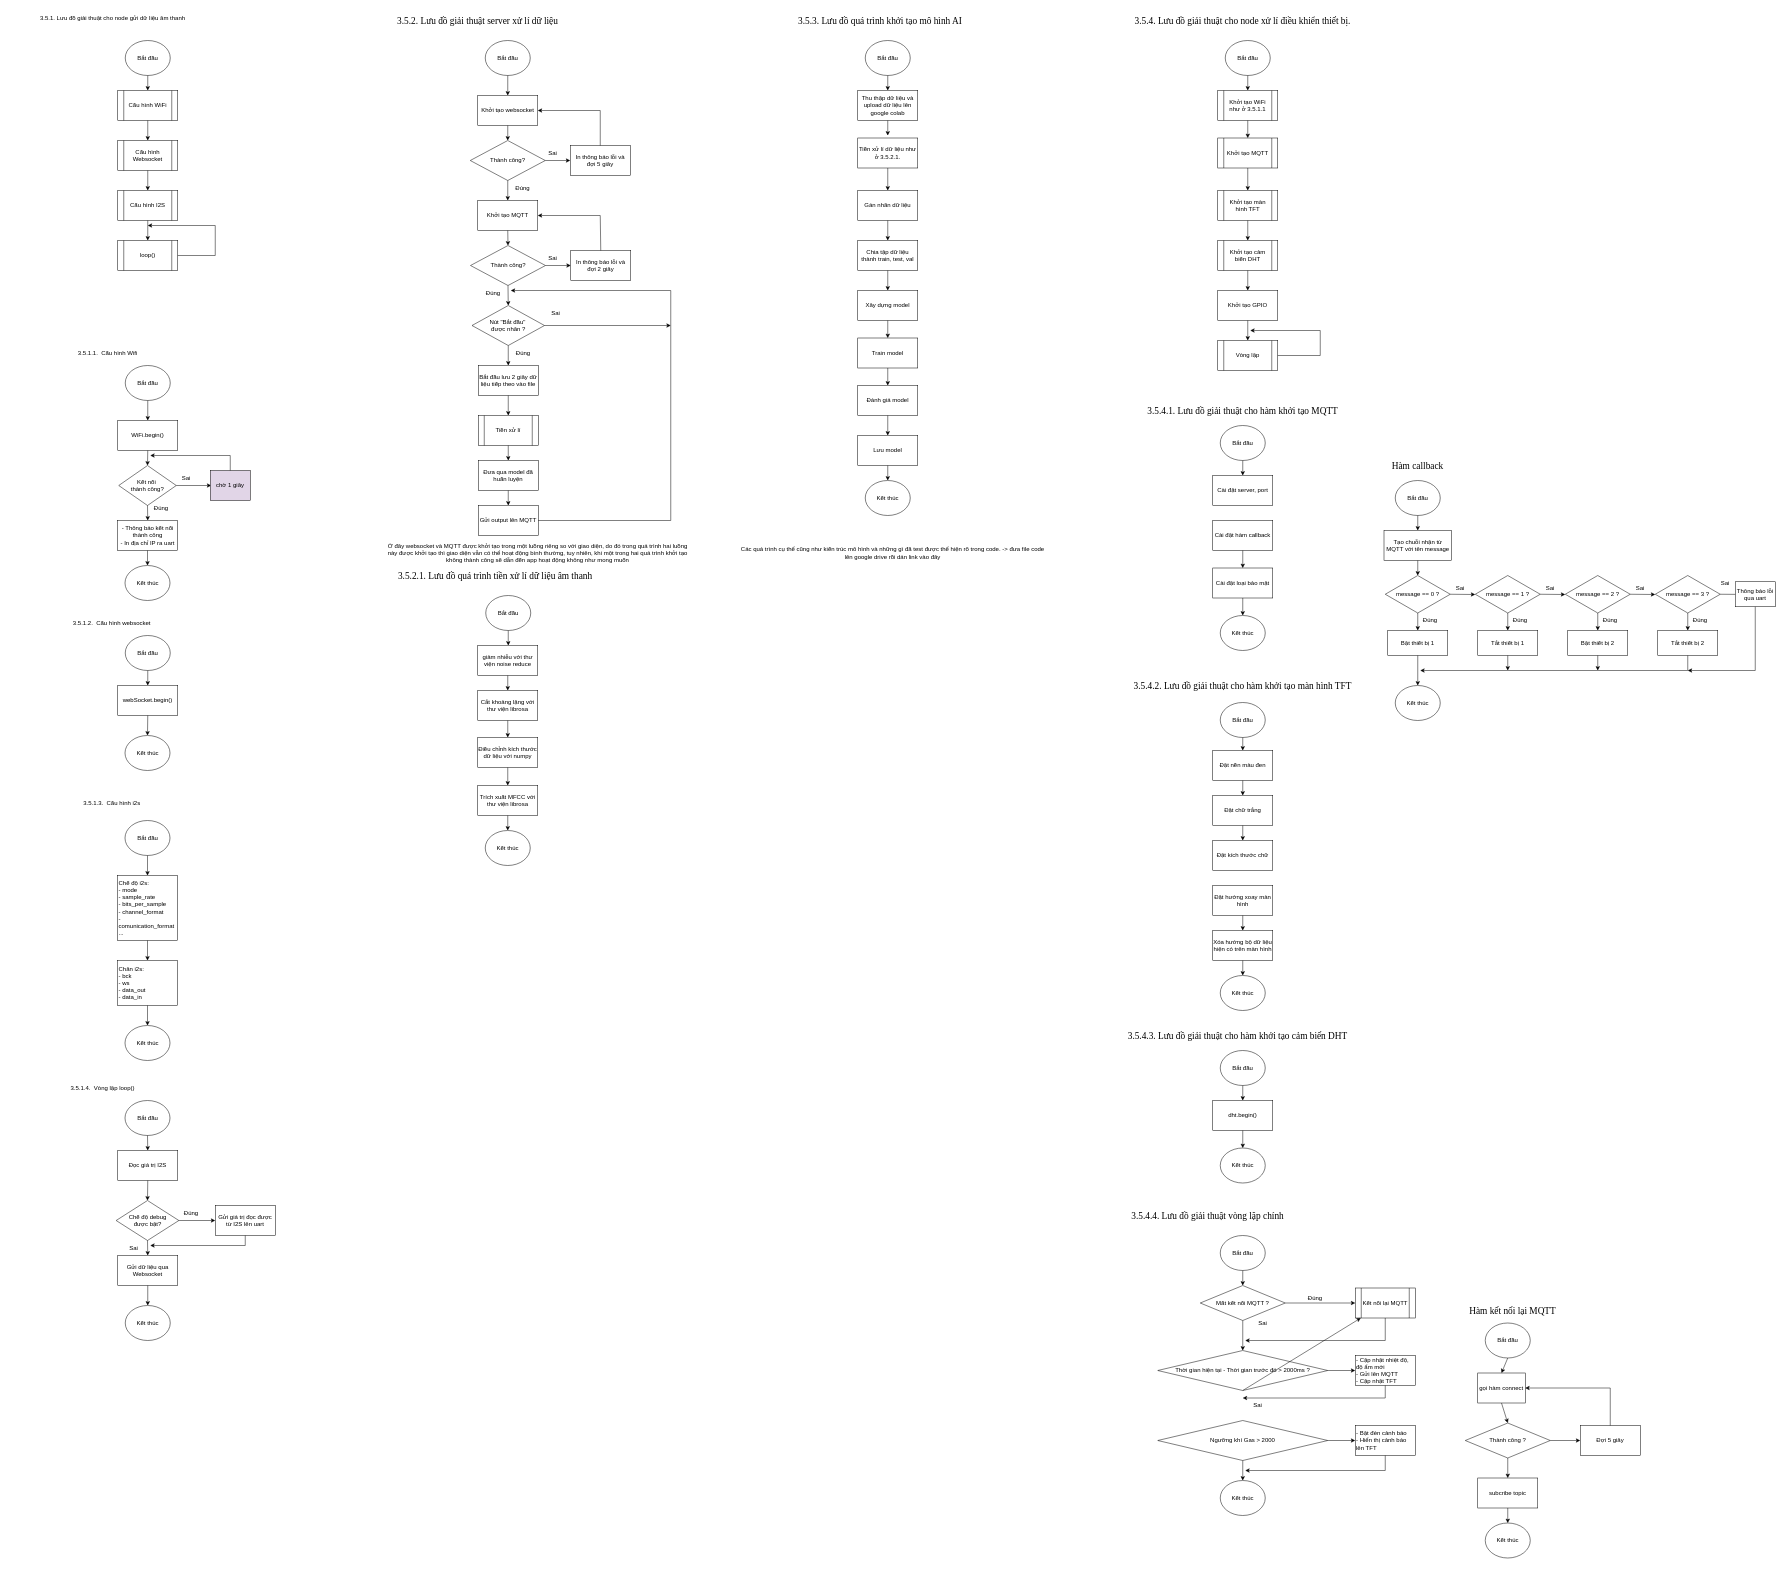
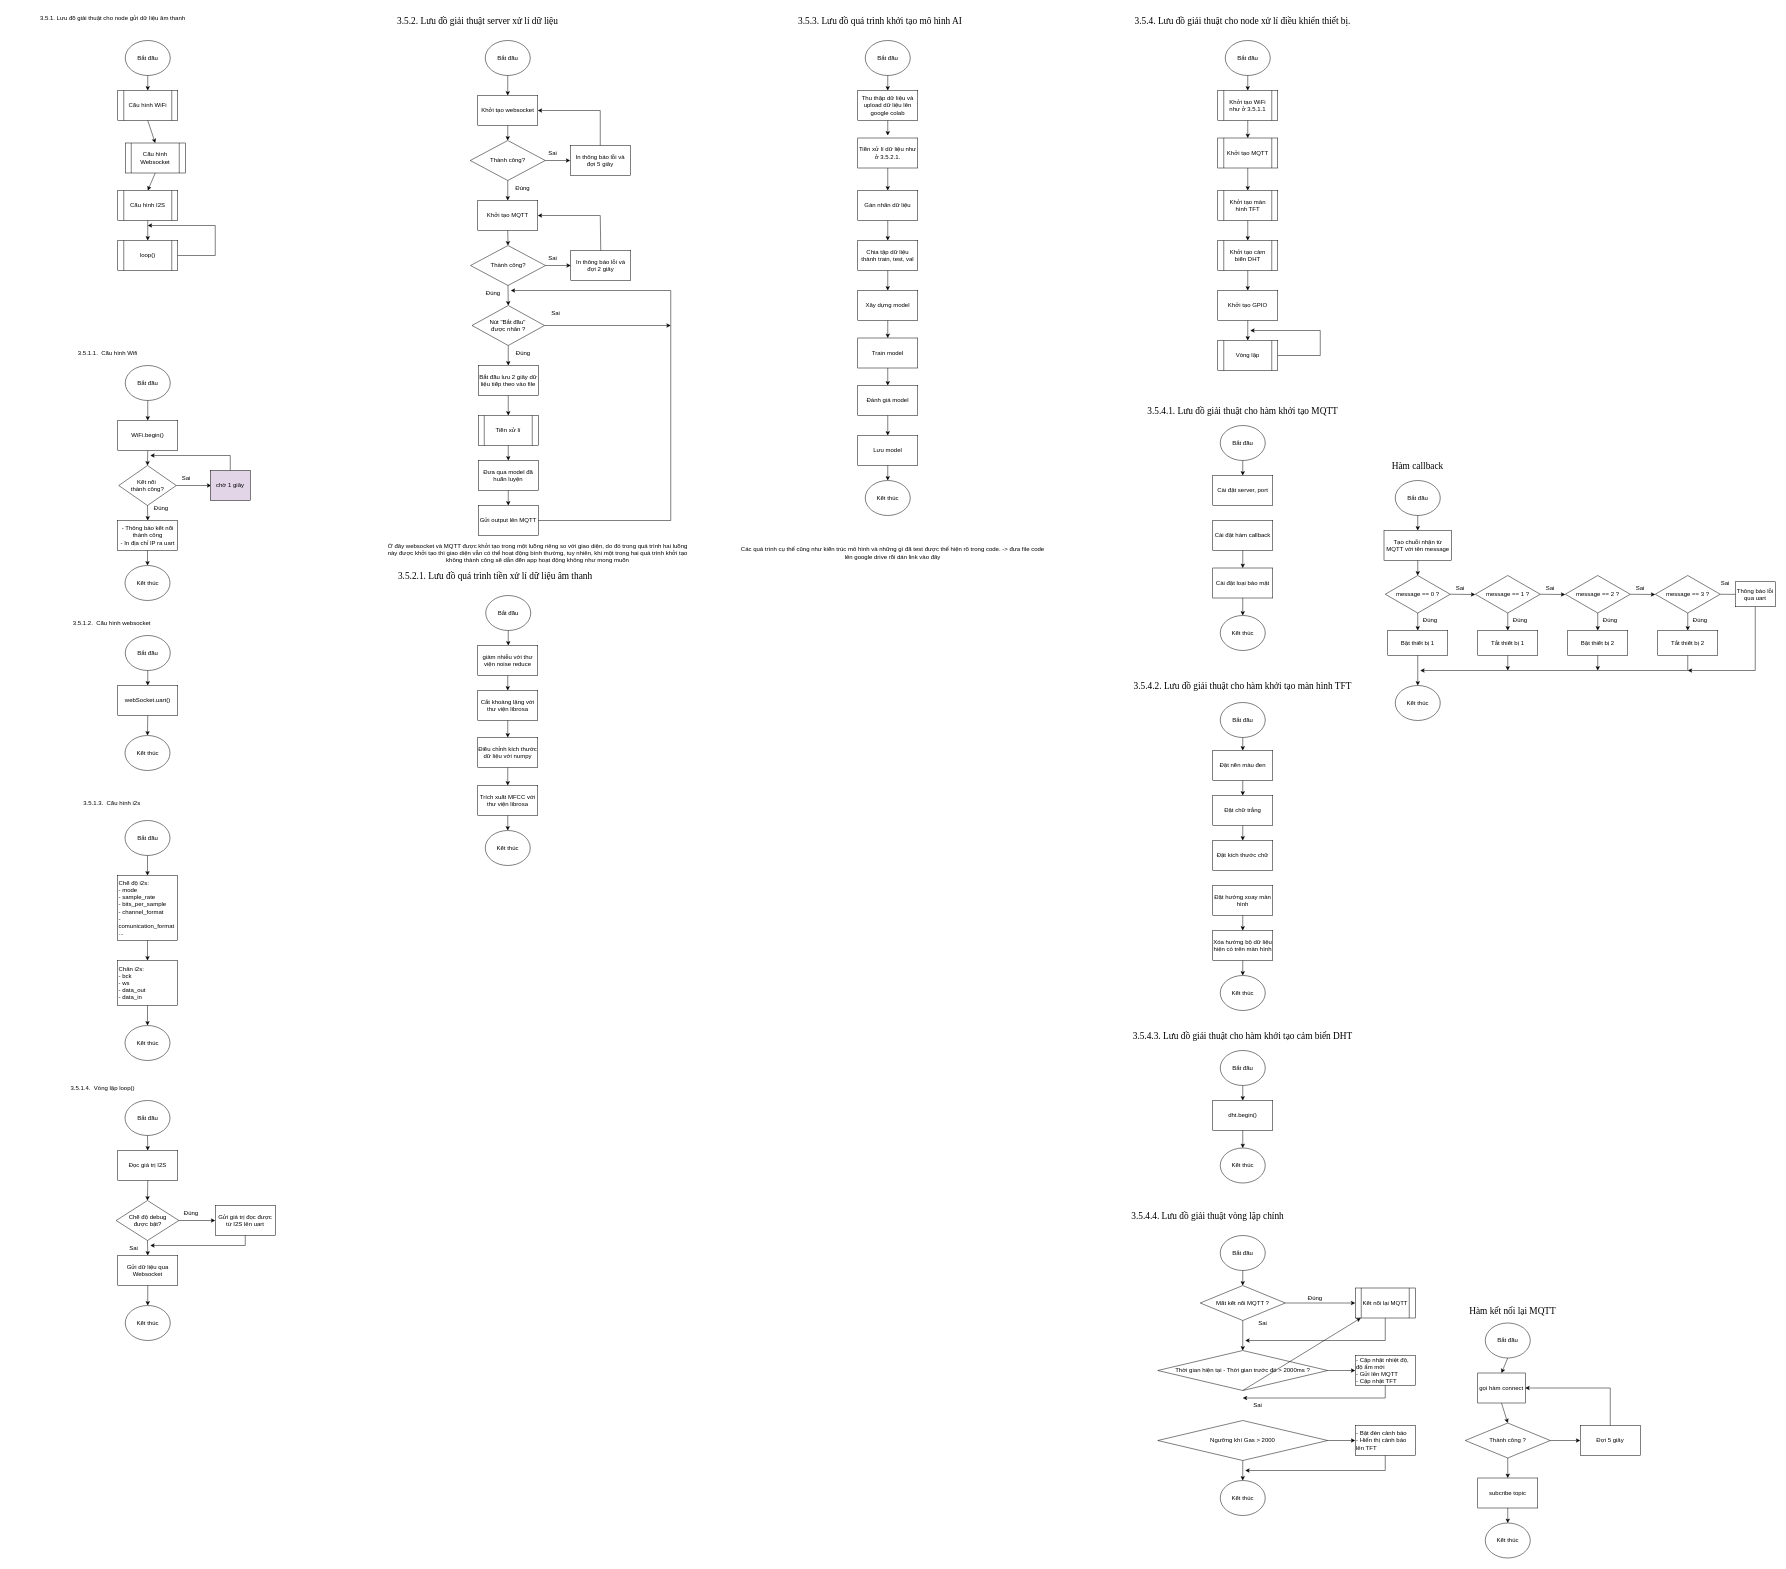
(148, 155) -> (155, 158)
(148, 700) -> (148, 700)
(1238, 1033) -> (1243, 1033)
